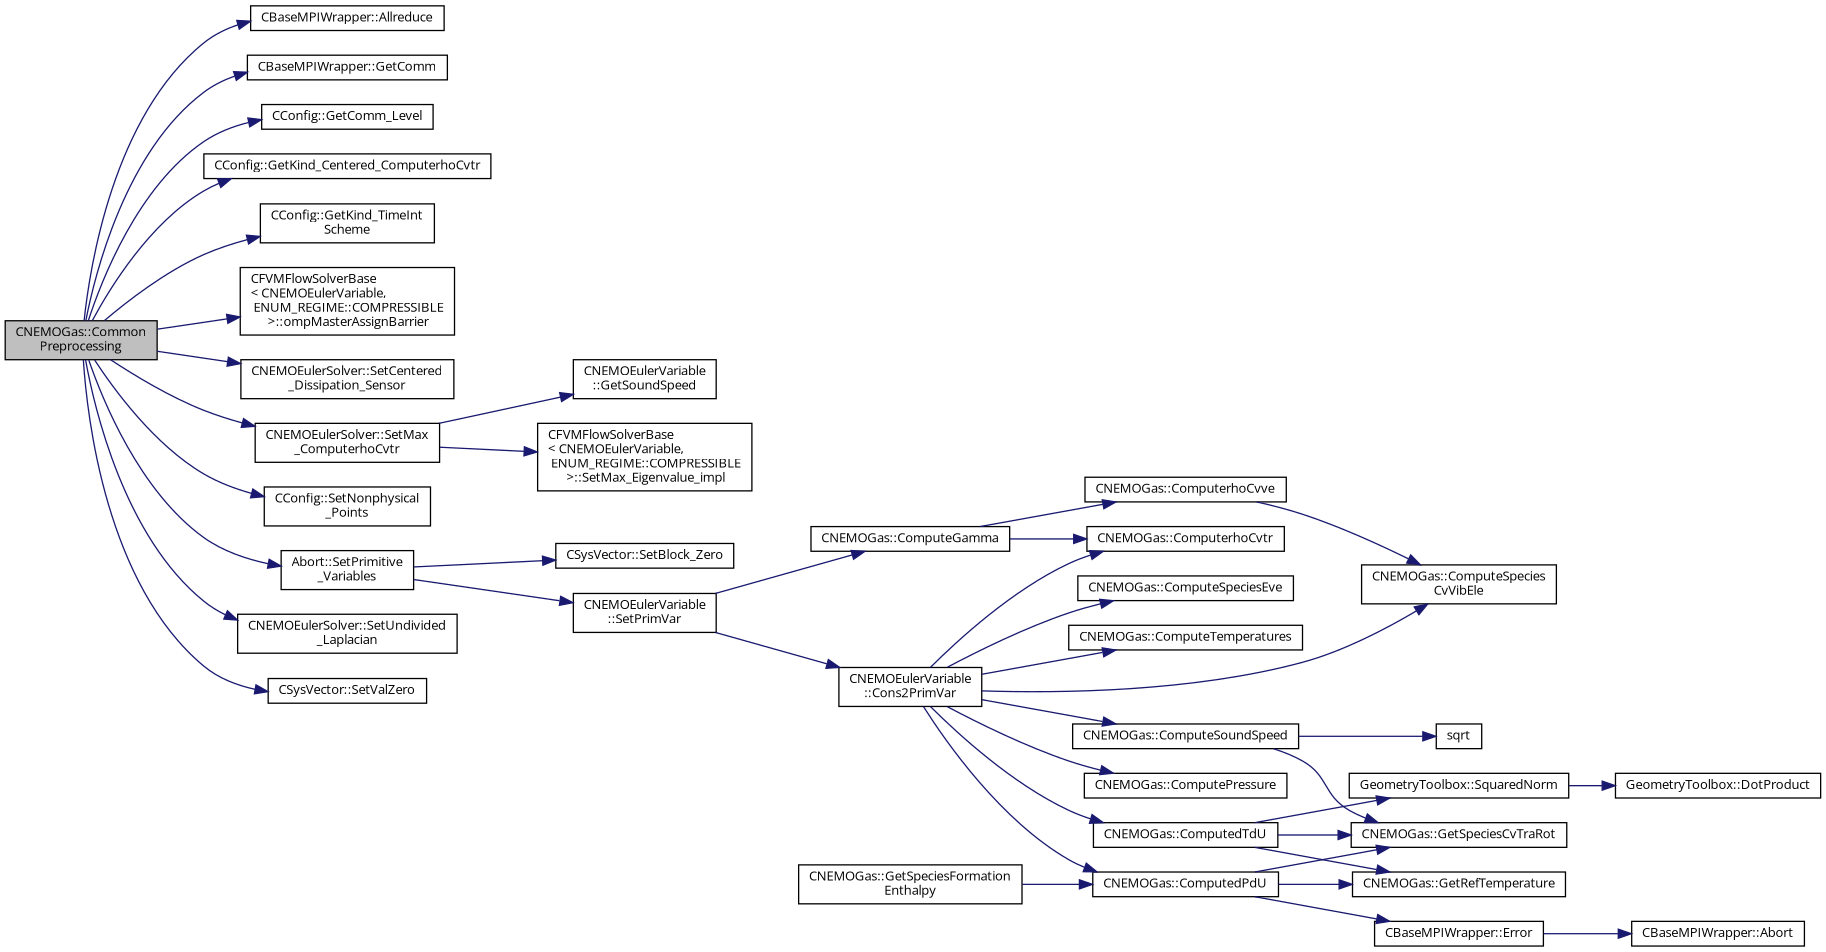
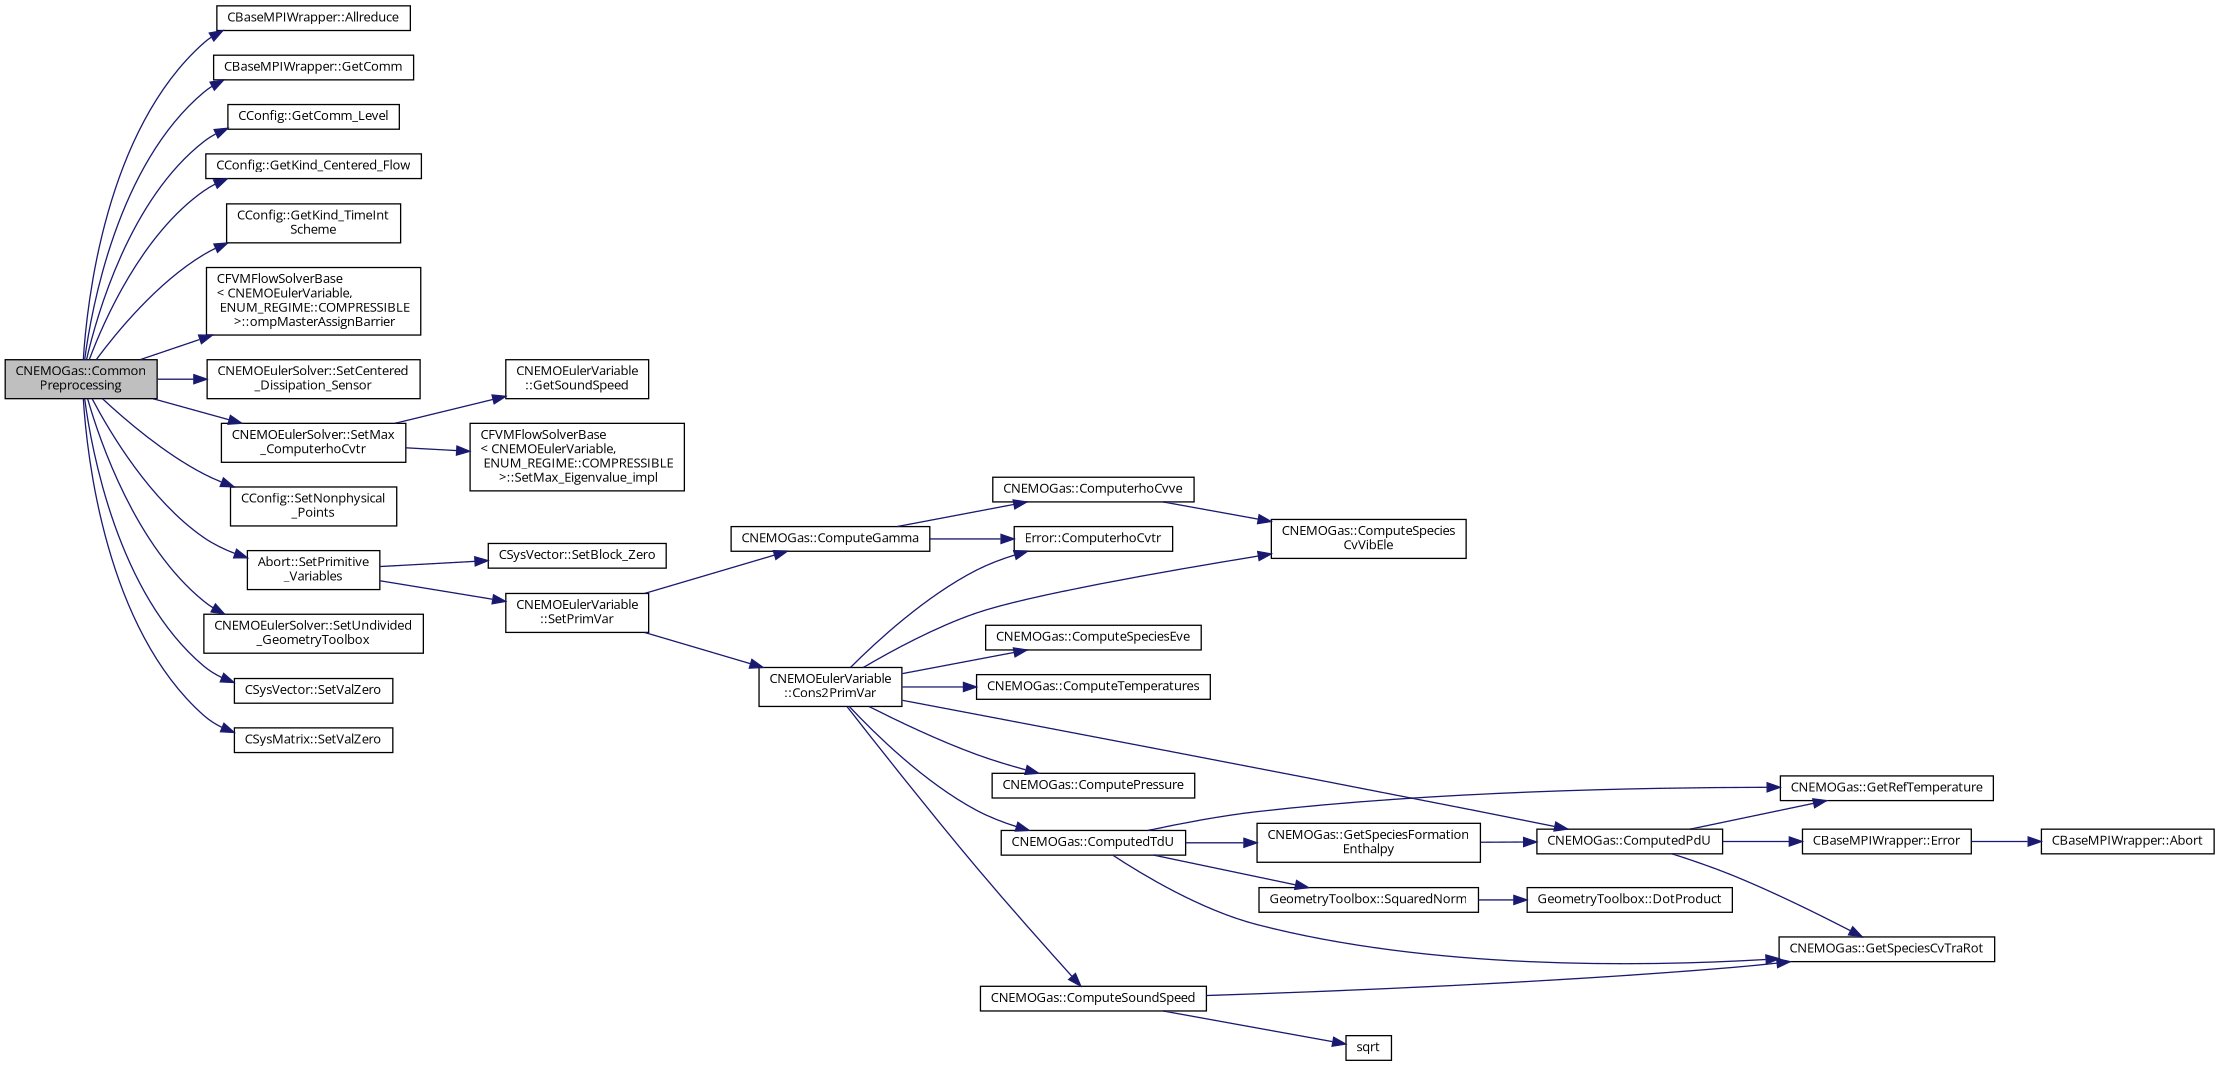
(347, 166) -> (314, 166)
(1186, 539) -> (1093, 539)
(347, 634) -> (314, 634)
none -> (314, 740)
none -> (1215, 843)
